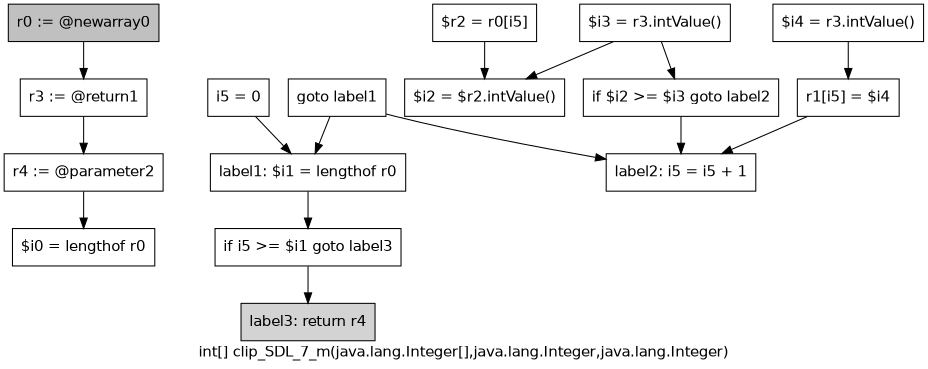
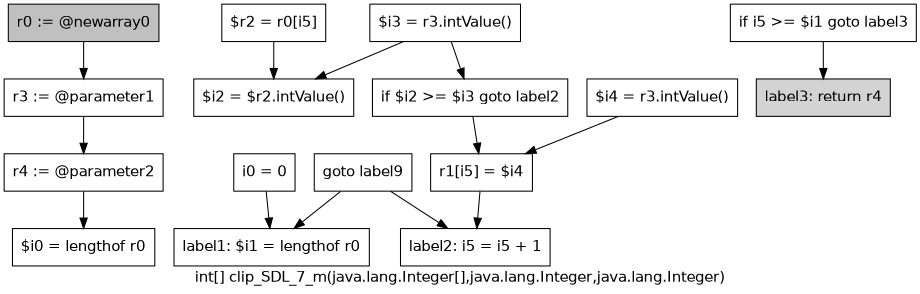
(84, 98) -> (84, 98)
(238, 98) -> (264, 172)
(337, 98) -> (363, 172)
(681, 130) -> (475, 130)
(308, 205) -> none
